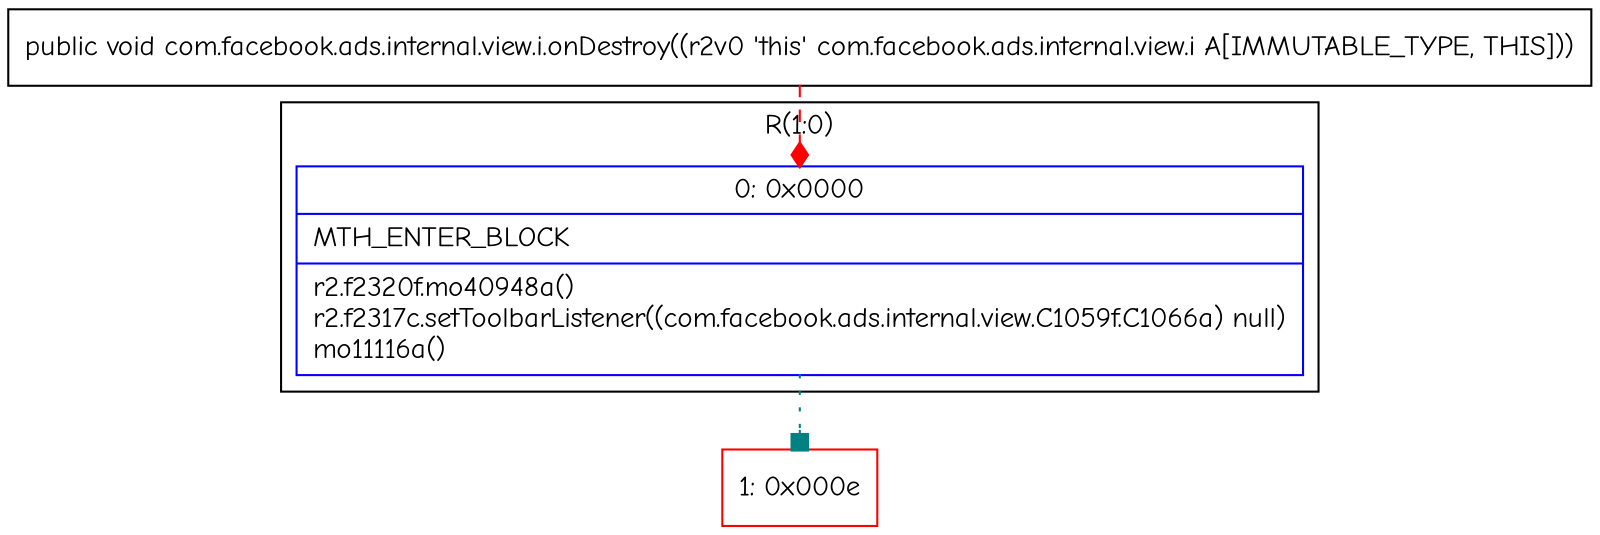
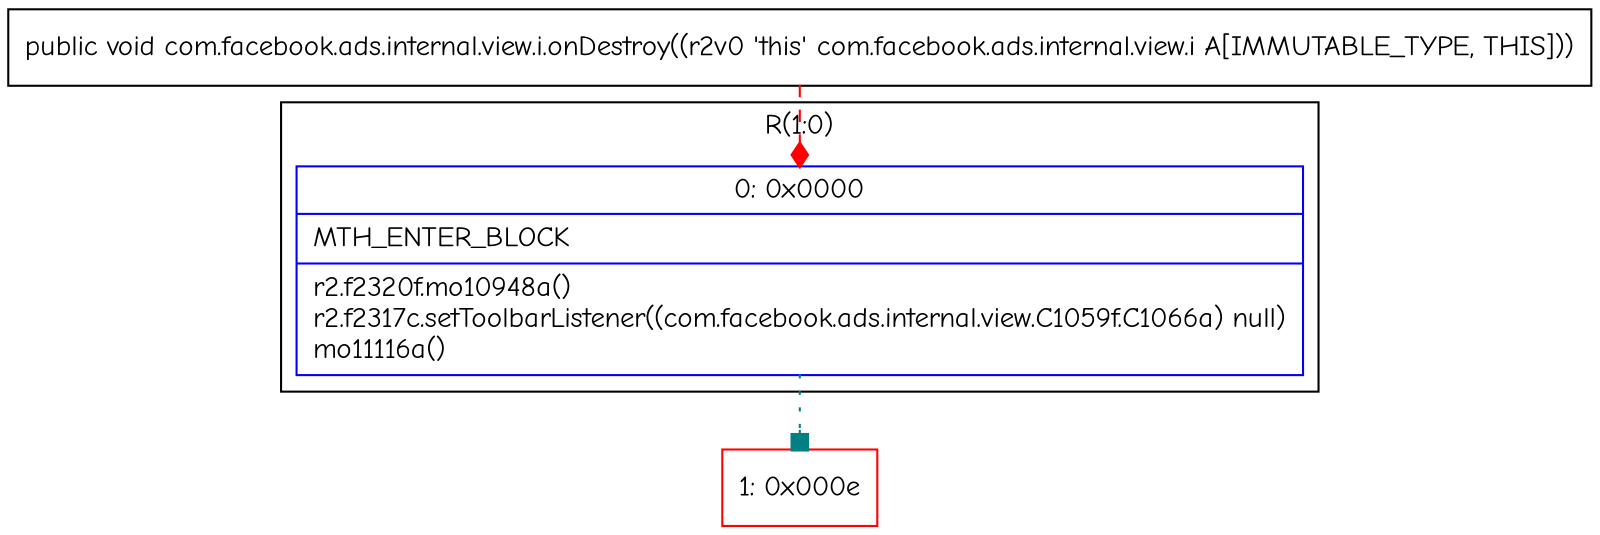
(444, 287) -> (442, 287)
